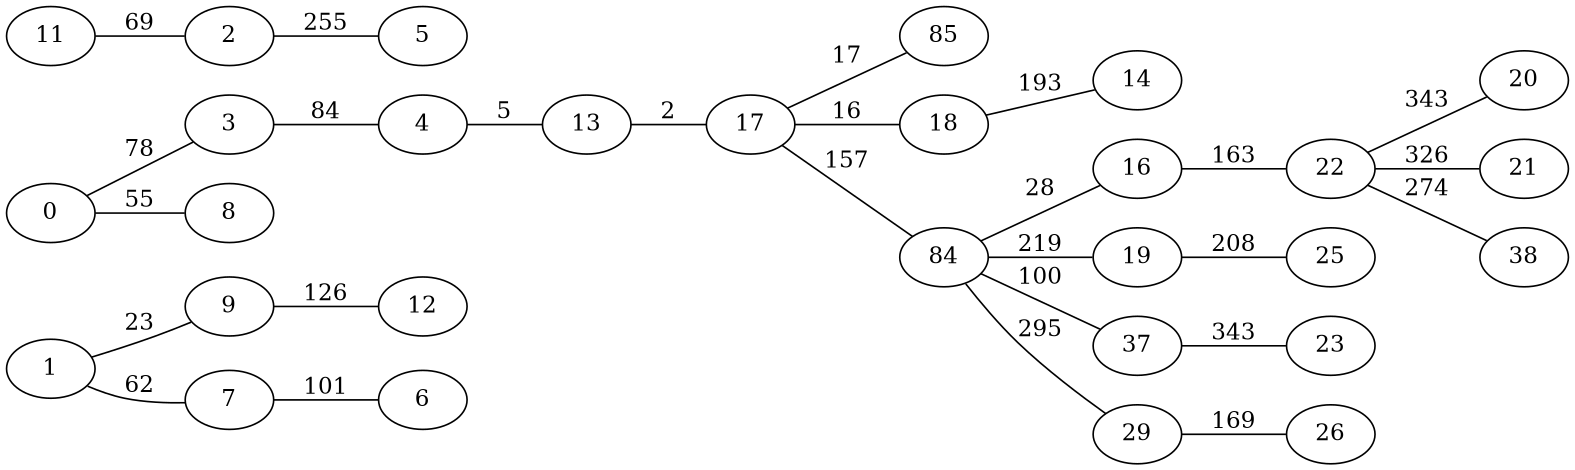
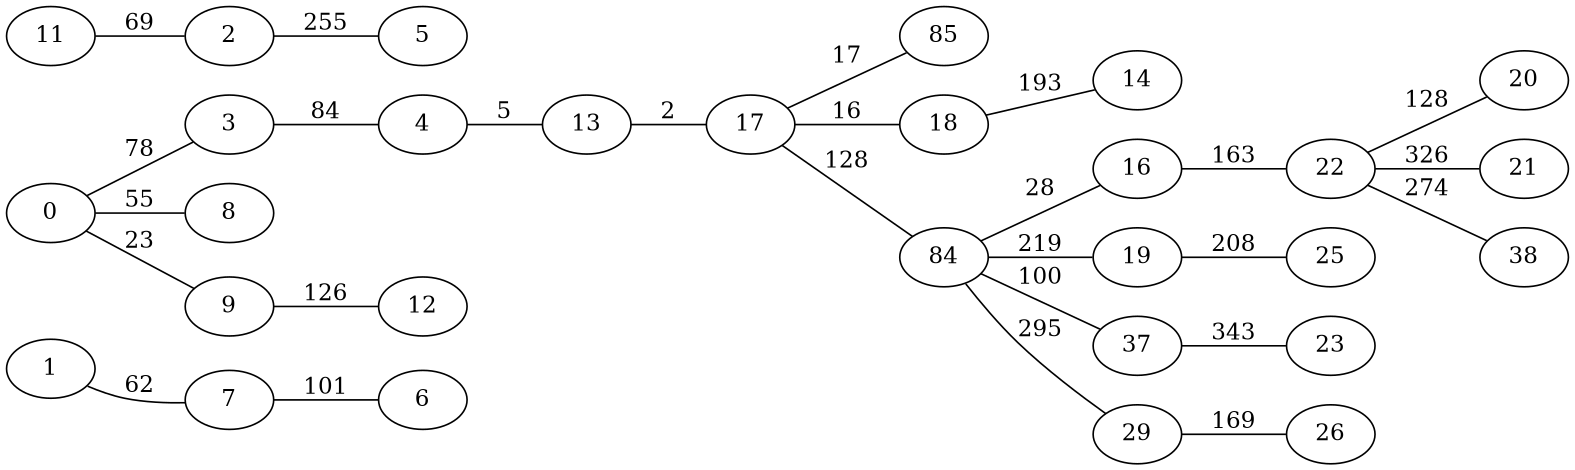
(1427, 101) -> (1427, 101)
(847, 161) -> (847, 161)
(142, 341) -> (140, 260)
